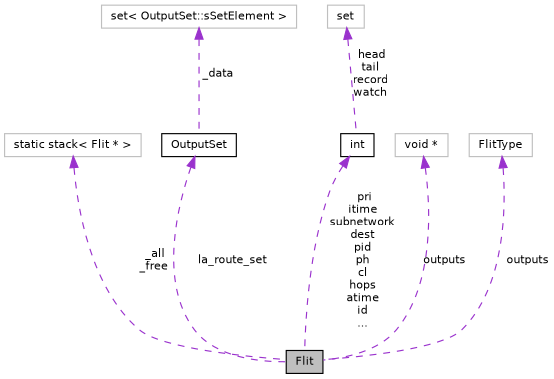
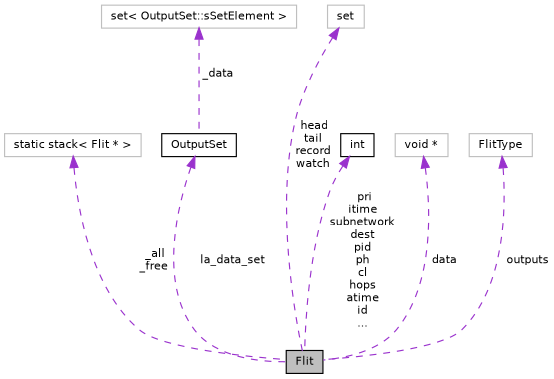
(352, 87) -> (287, 190)
(231, 260) -> (231, 260)
(443, 260) -> (443, 260)
